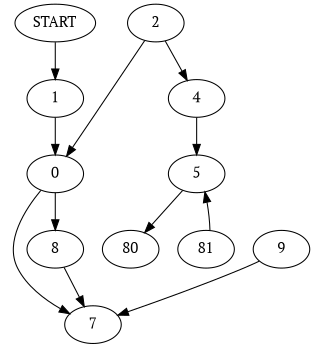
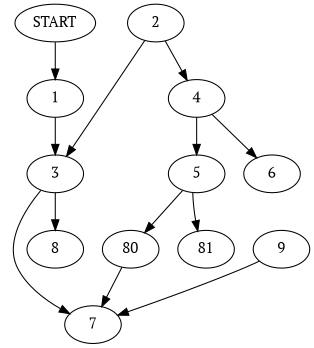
(55, 174) -> (55, 174)
none -> (272, 174)
(209, 216) -> (194, 207)
(72, 282) -> (114, 282)
